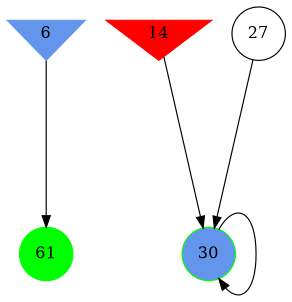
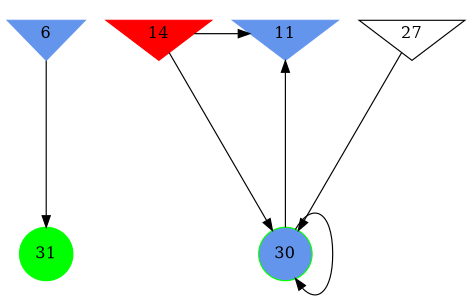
(259, 34) -> (412, 34)
none -> (285, 34)
(46, 254) -> (46, 254)
